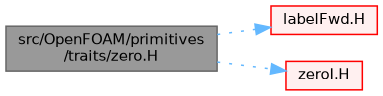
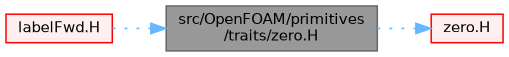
(236, 32) -> (132, 28)
(324, 76) -> (467, 28)
